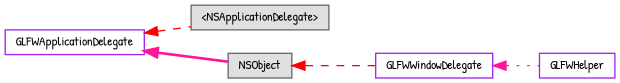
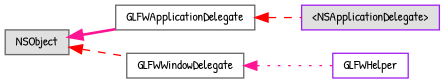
(260, 18) -> (370, 18)
(75, 42) -> (185, 18)
(193, 57) -> (99, 32)
(434, 66) -> (185, 66)
